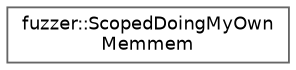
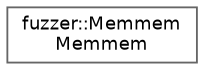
(148, 35) -> (102, 35)
